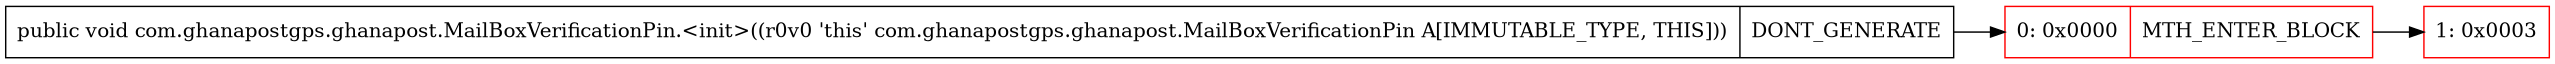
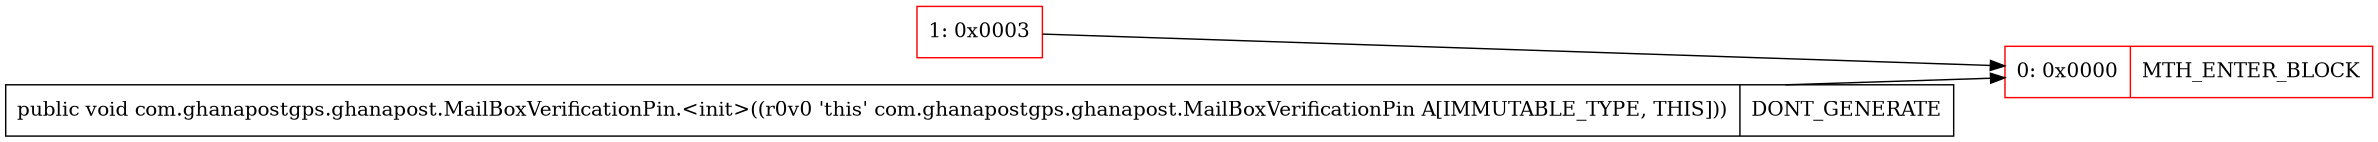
(2391, 32) -> (1516, 50)
